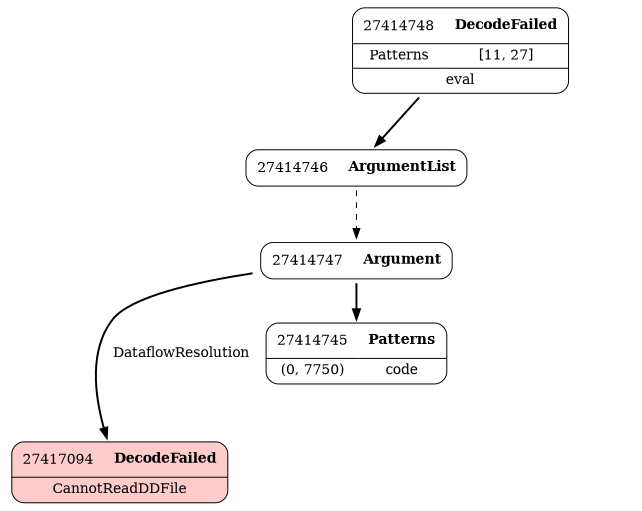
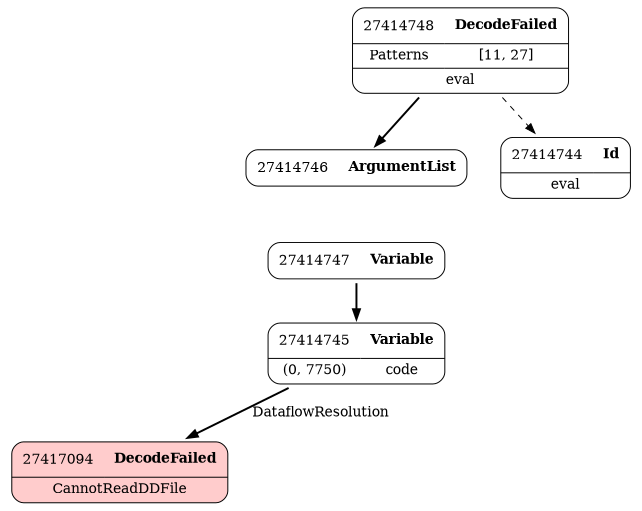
none -> (566, 168)
(356, 209) -> none
(403, 260) -> (402, 260)
(127, 308) -> (243, 411)
(402, 340) -> (402, 340)
